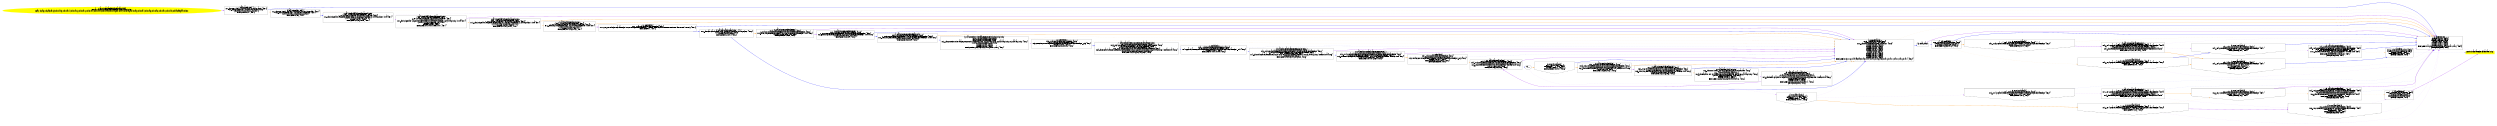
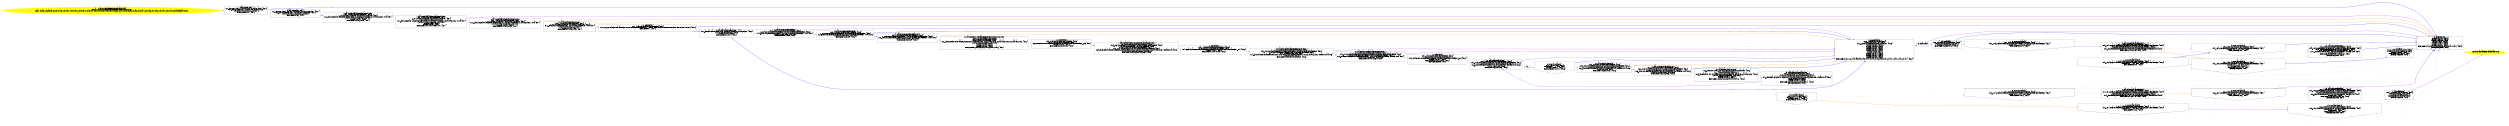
(2480, 53) -> (2486, 53)
